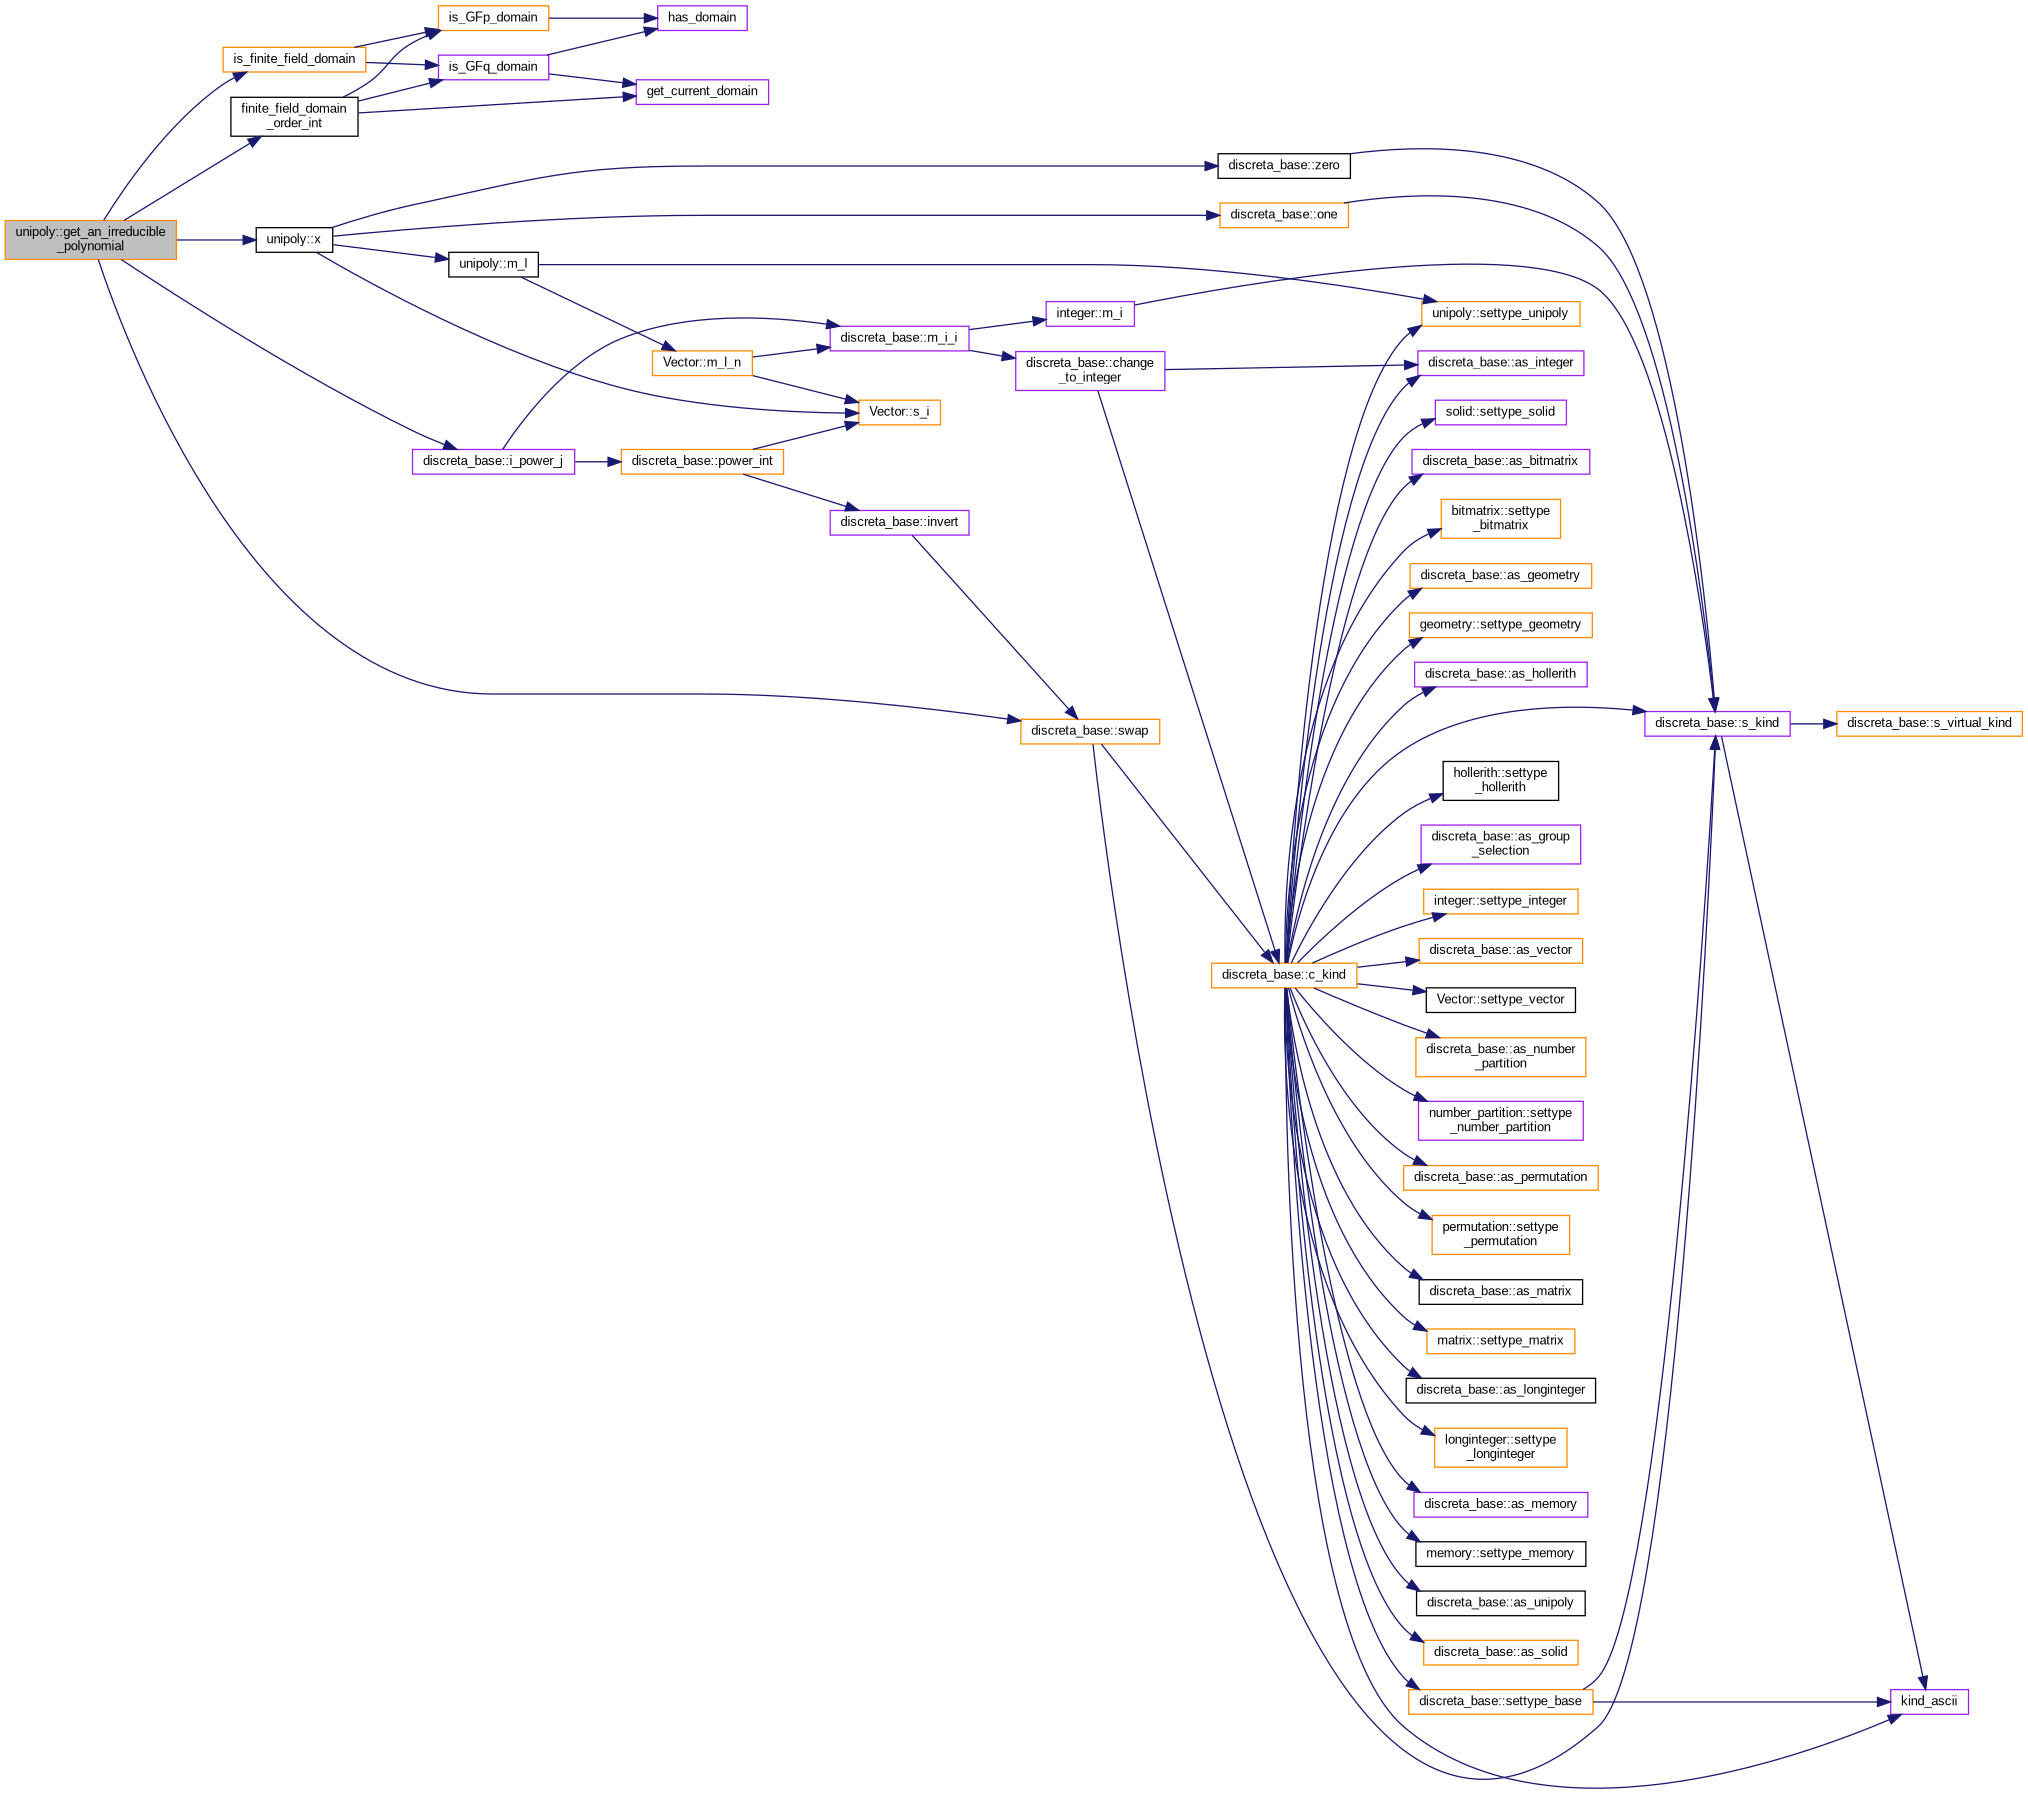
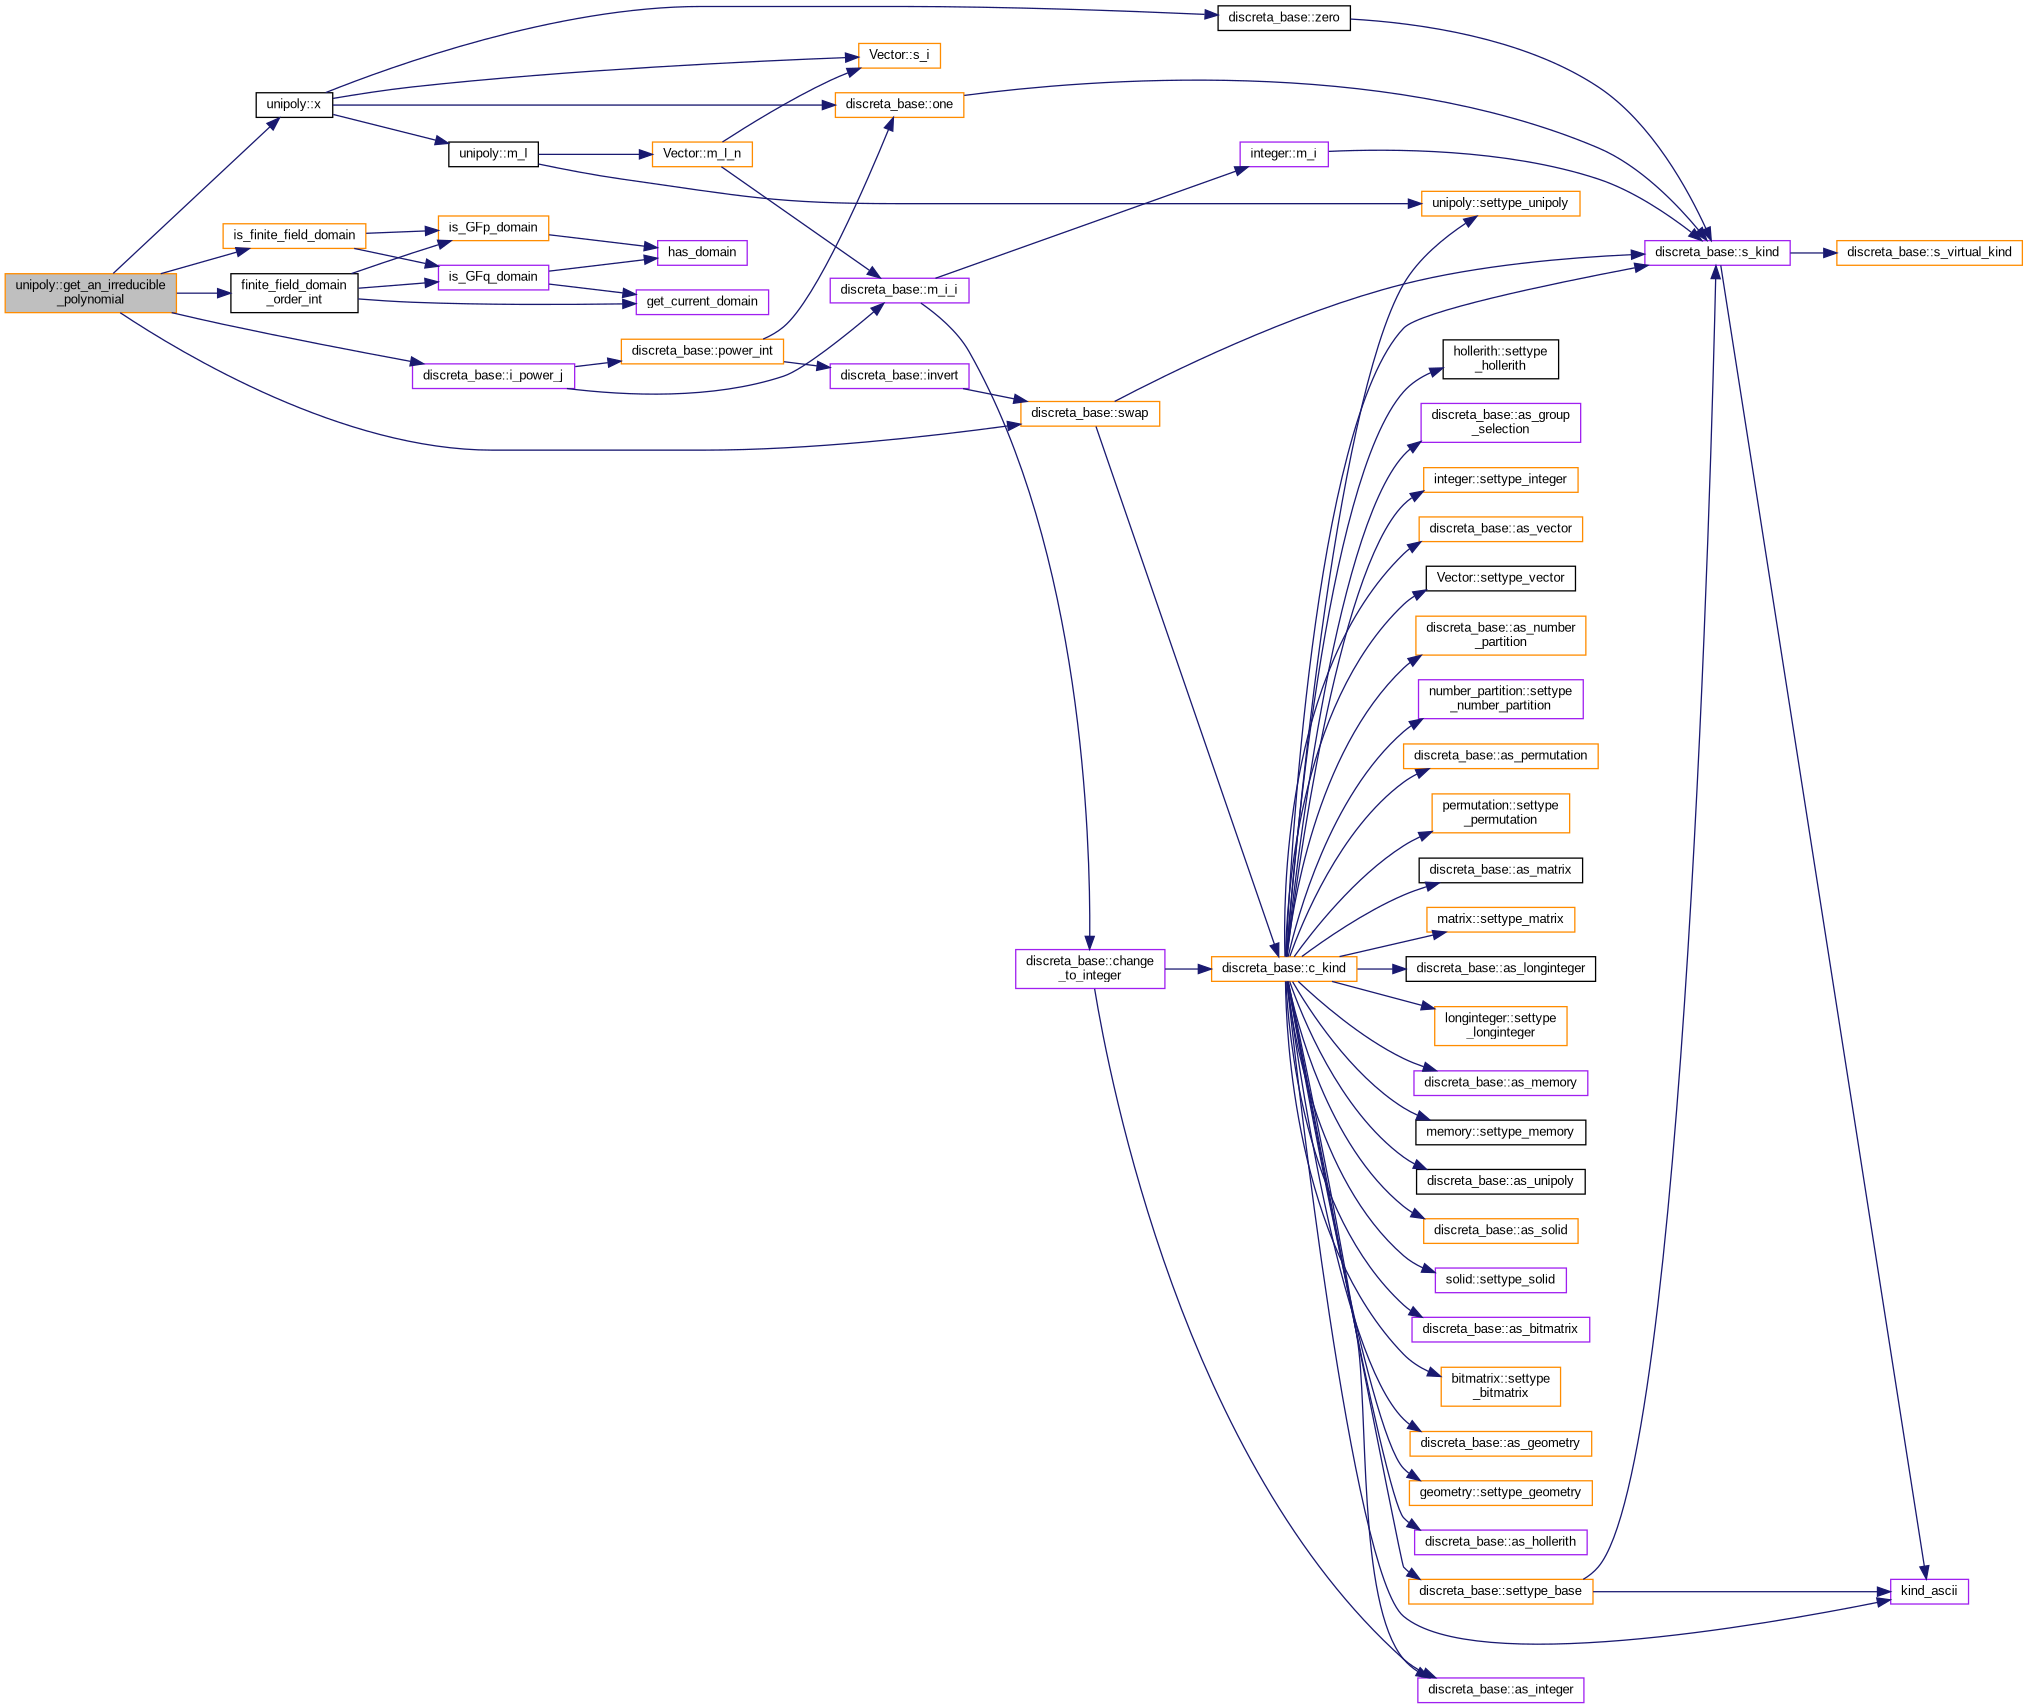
(799, 438) -> (840, 237)
